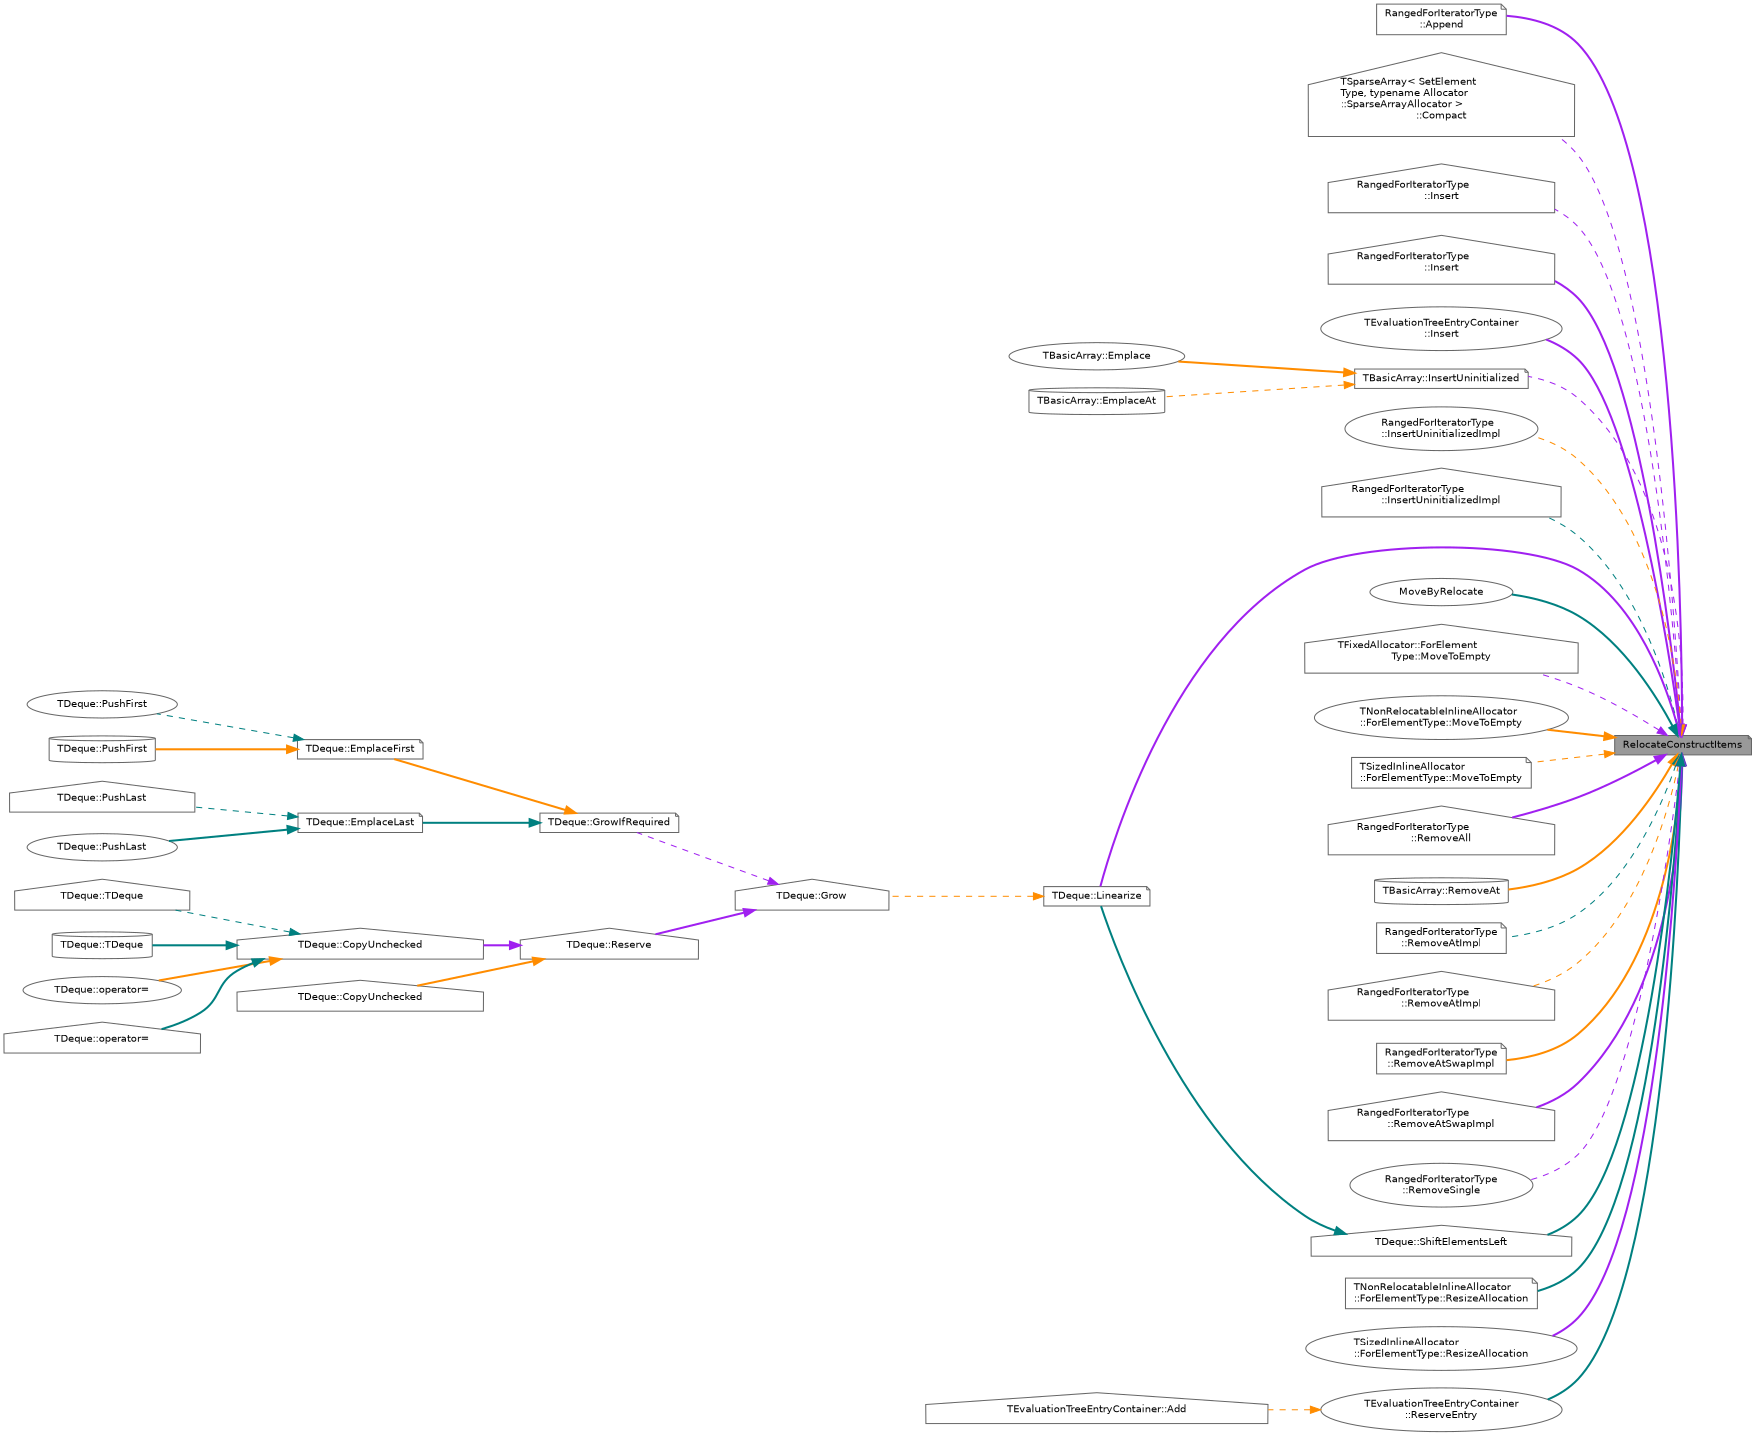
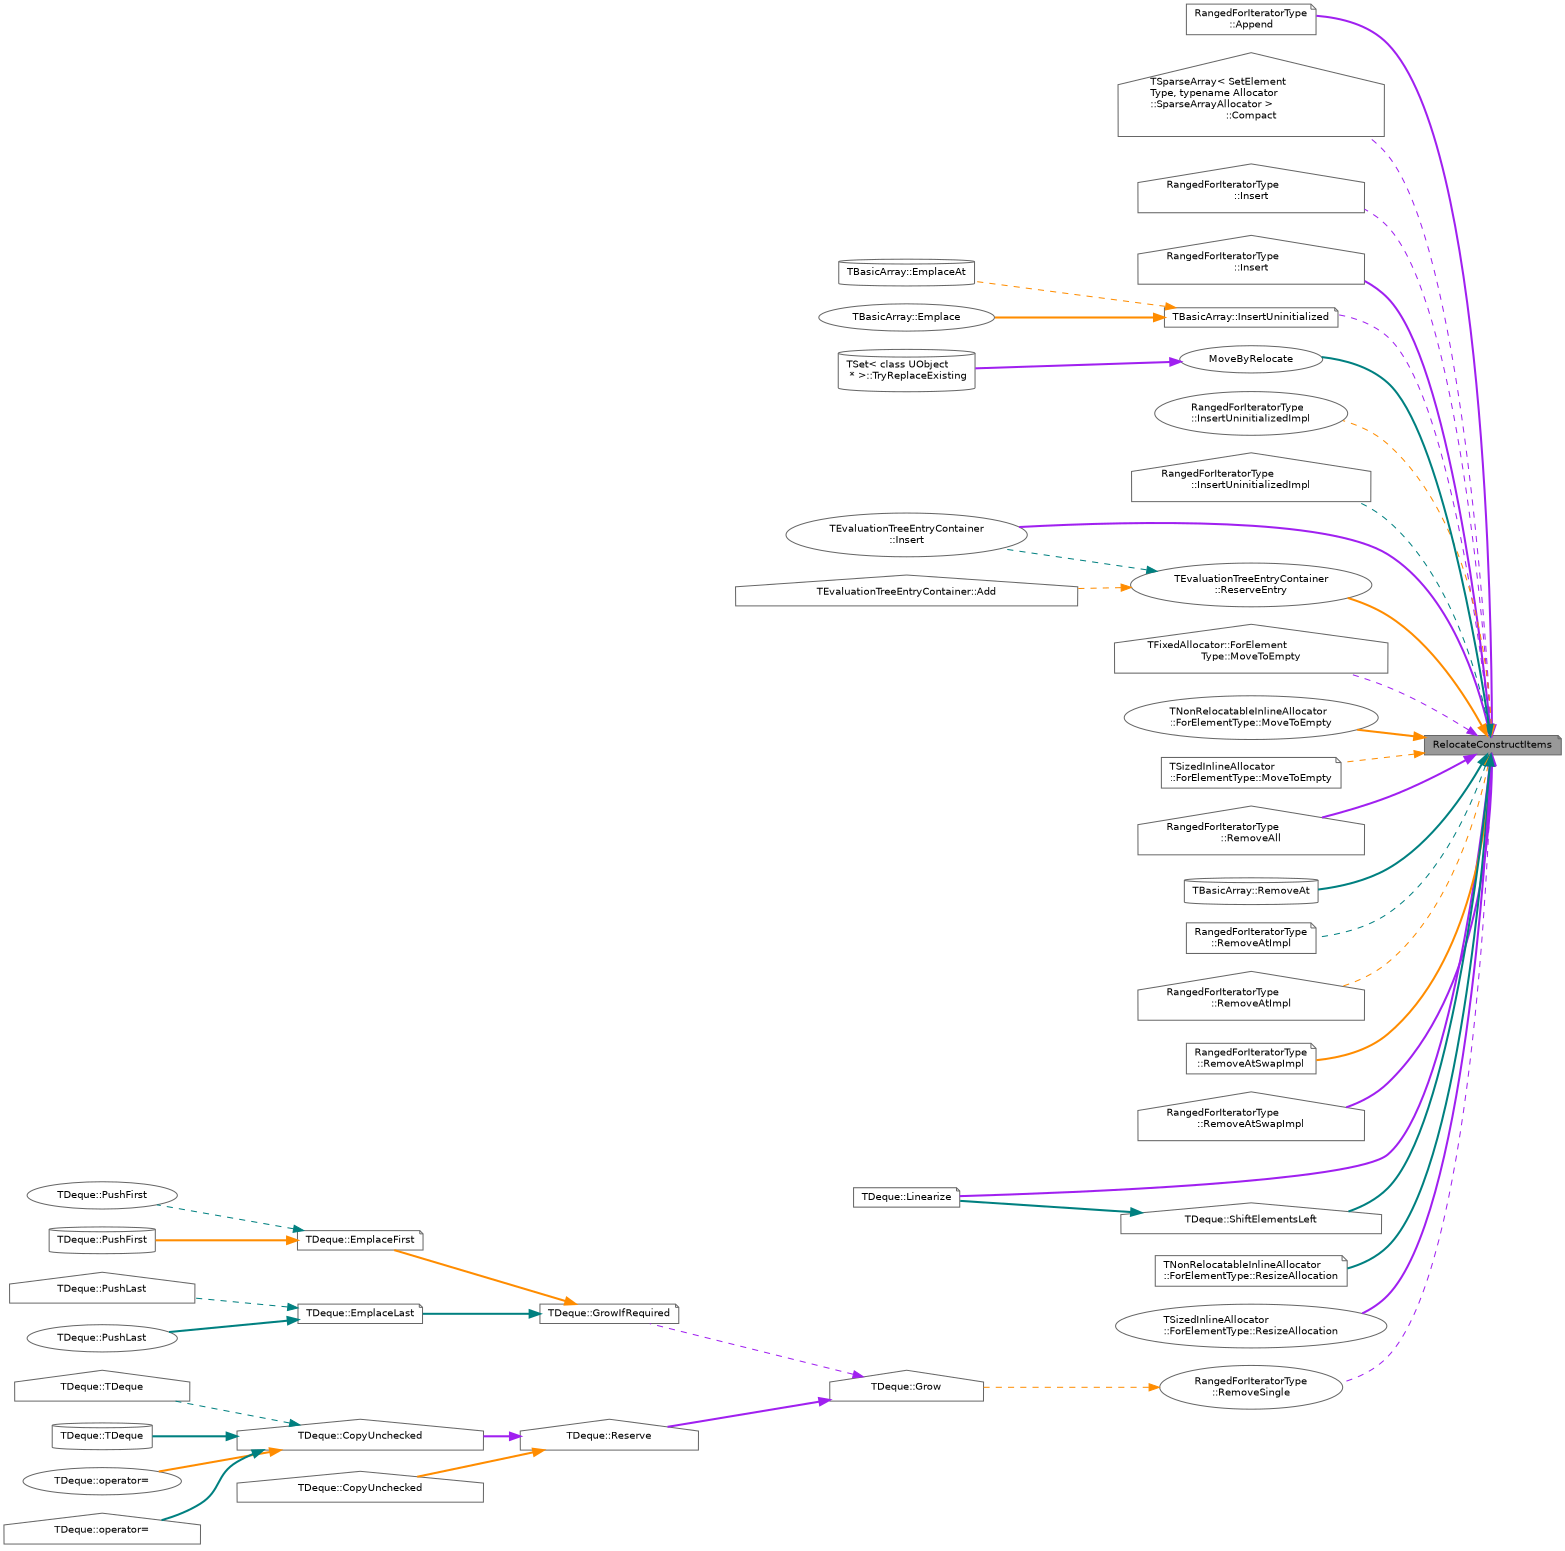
none -> (907, 371)
none -> (1074, 559)
(1606, 848) -> (1416, 848)
(961, 896) -> (1066, 1387)
(1658, 1097) -> (1427, 649)
